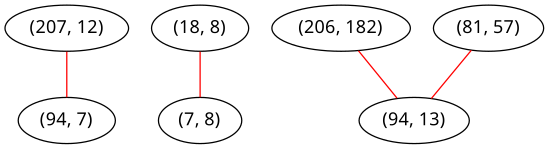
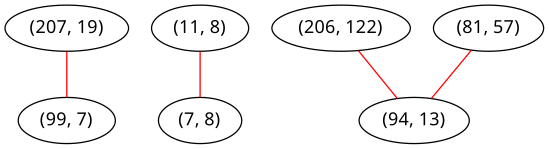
(67, 28) -> (67, 28)
(200, 28) -> (200, 28)
(341, 28) -> (341, 28)
(67, 121) -> (67, 121)
